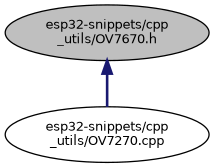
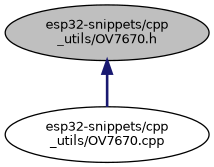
(107, 135) -> (107, 135)
